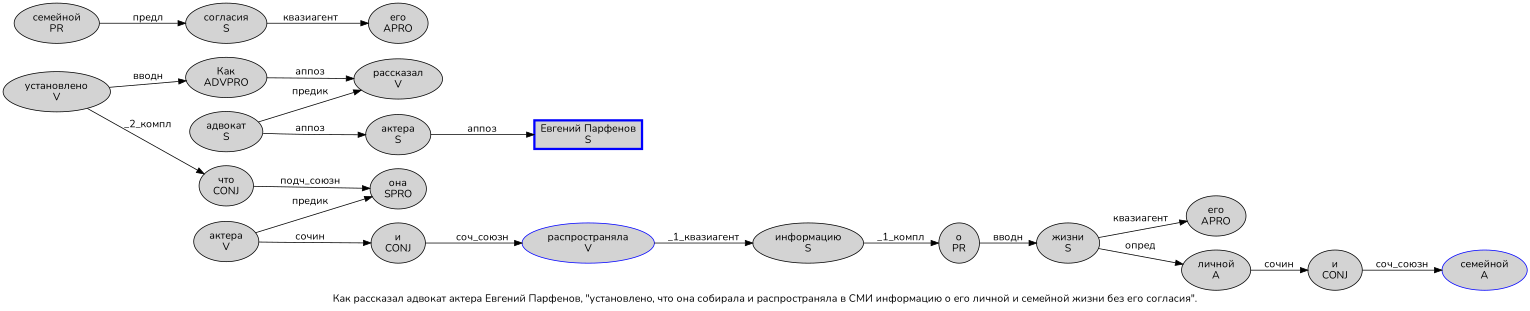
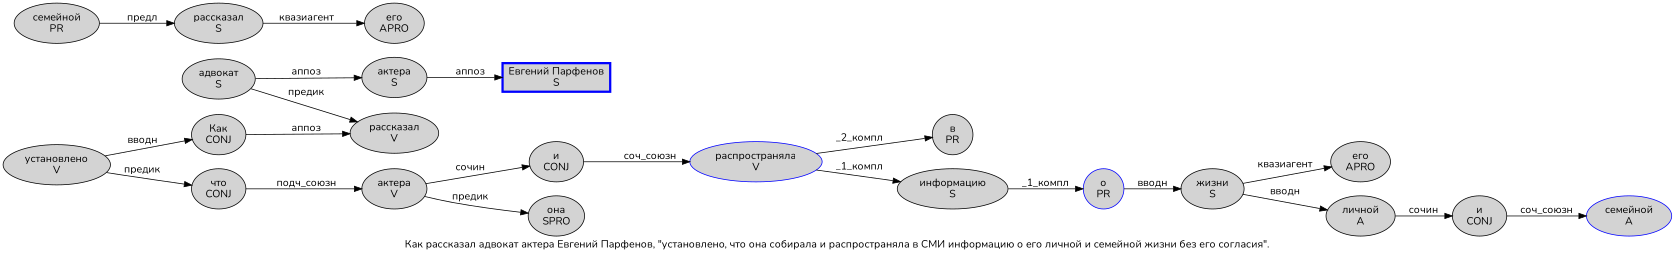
(226, 23) -> (219, 23)
(226, 77) -> (219, 135)
(148, 124) -> (143, 170)
none -> (953, 135)
(308, 187) -> (300, 189)
(704, 237) -> (860, 167)
(959, 243) -> (1104, 189)
(1141, 246) -> (1285, 191)
